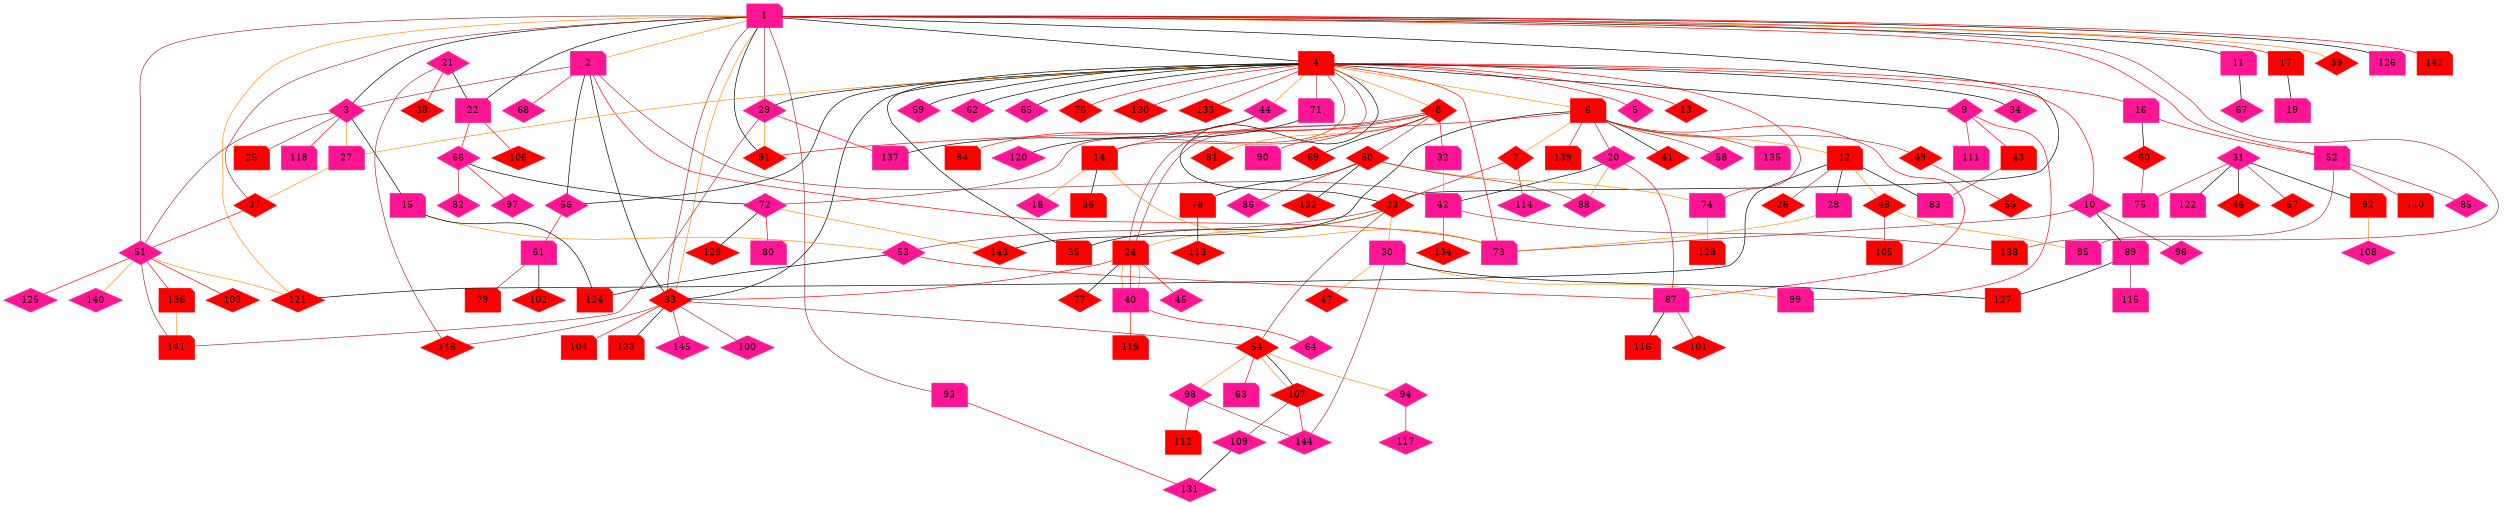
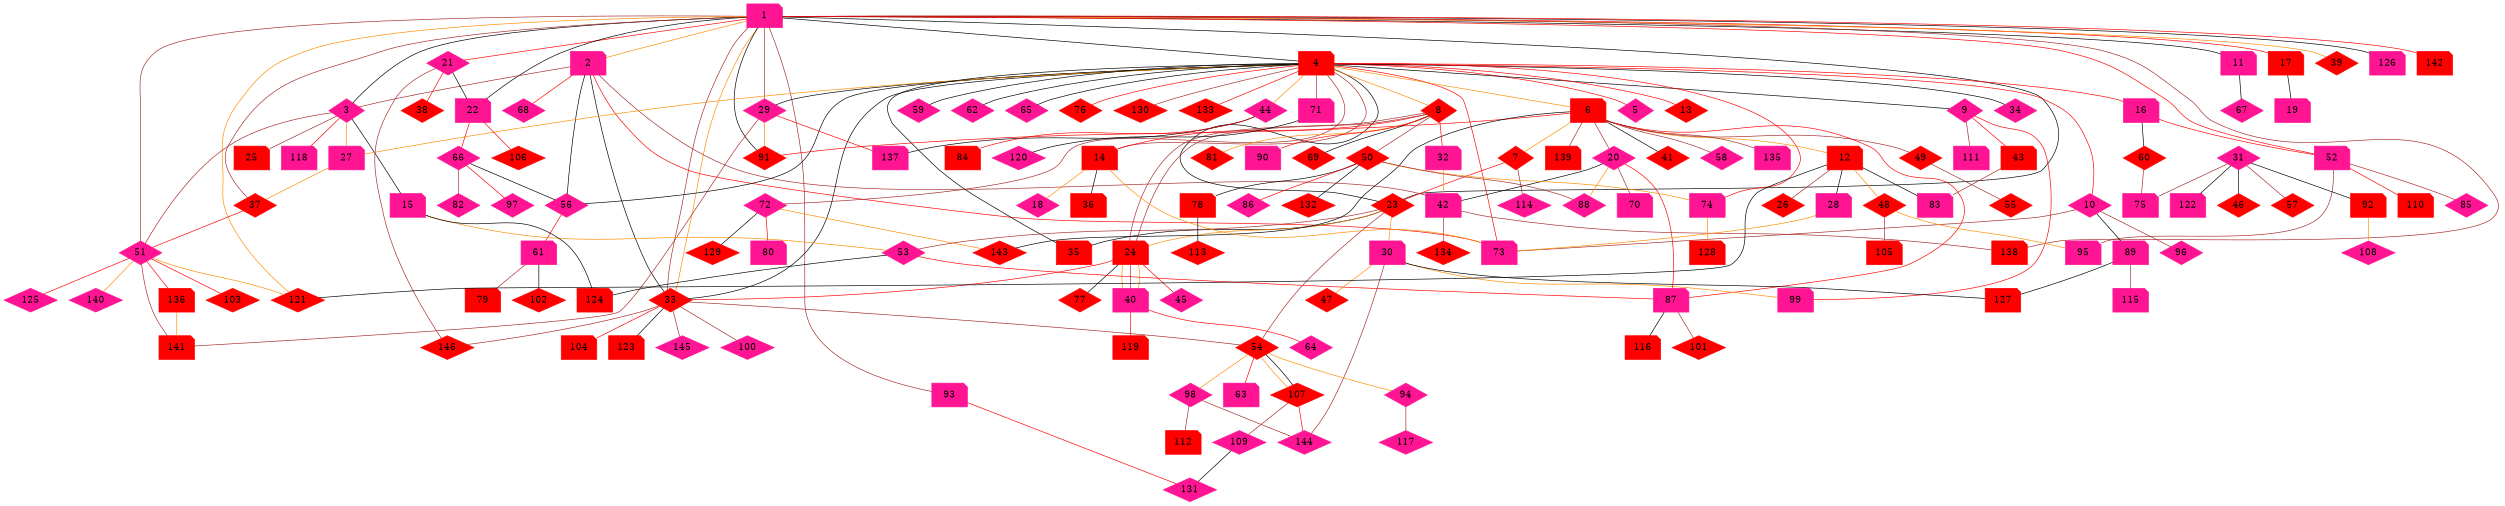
none -> (641, 34)
(607, 192) -> (513, 182)
none -> (1635, 205)
